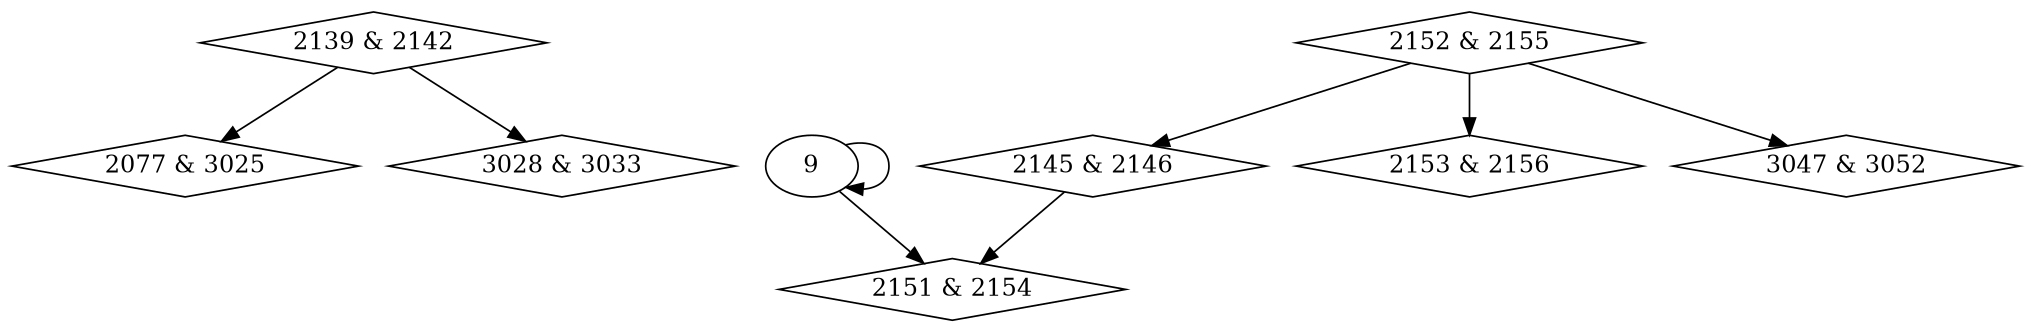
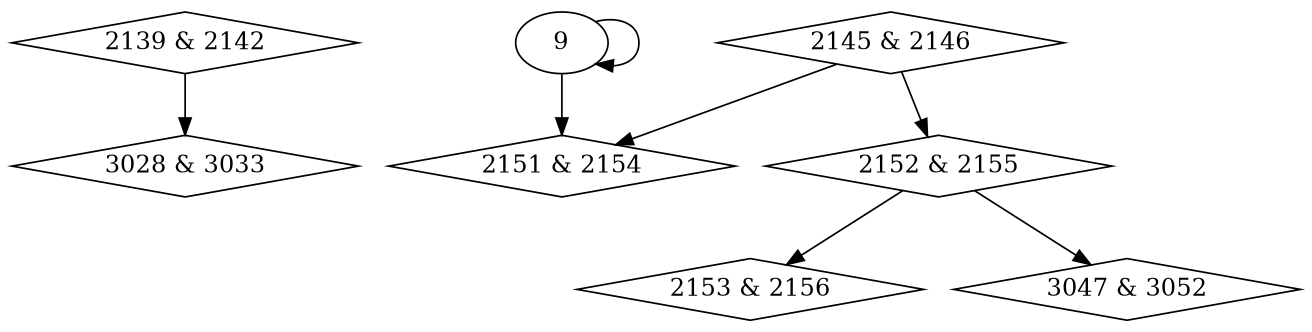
(1289, 102) -> (911, 96)
(185, 166) -> none
